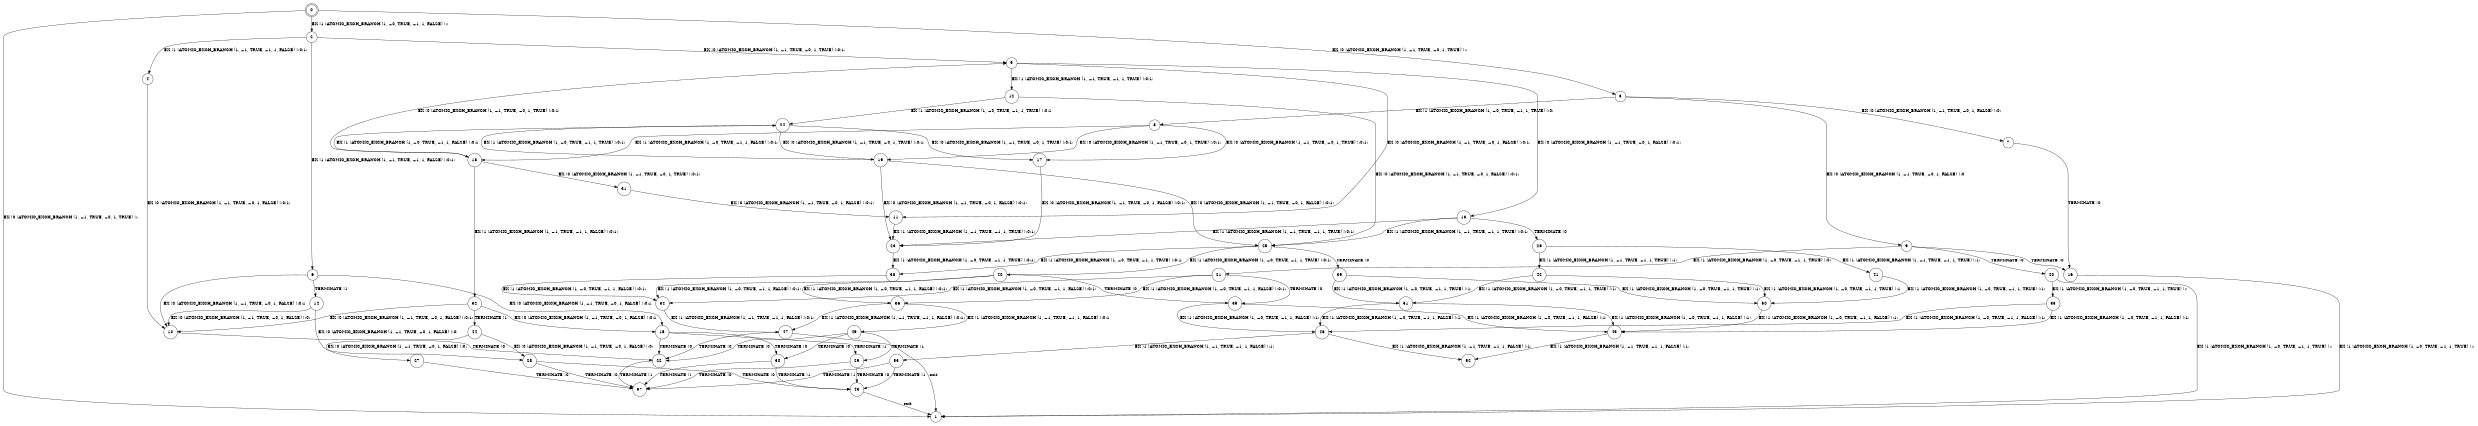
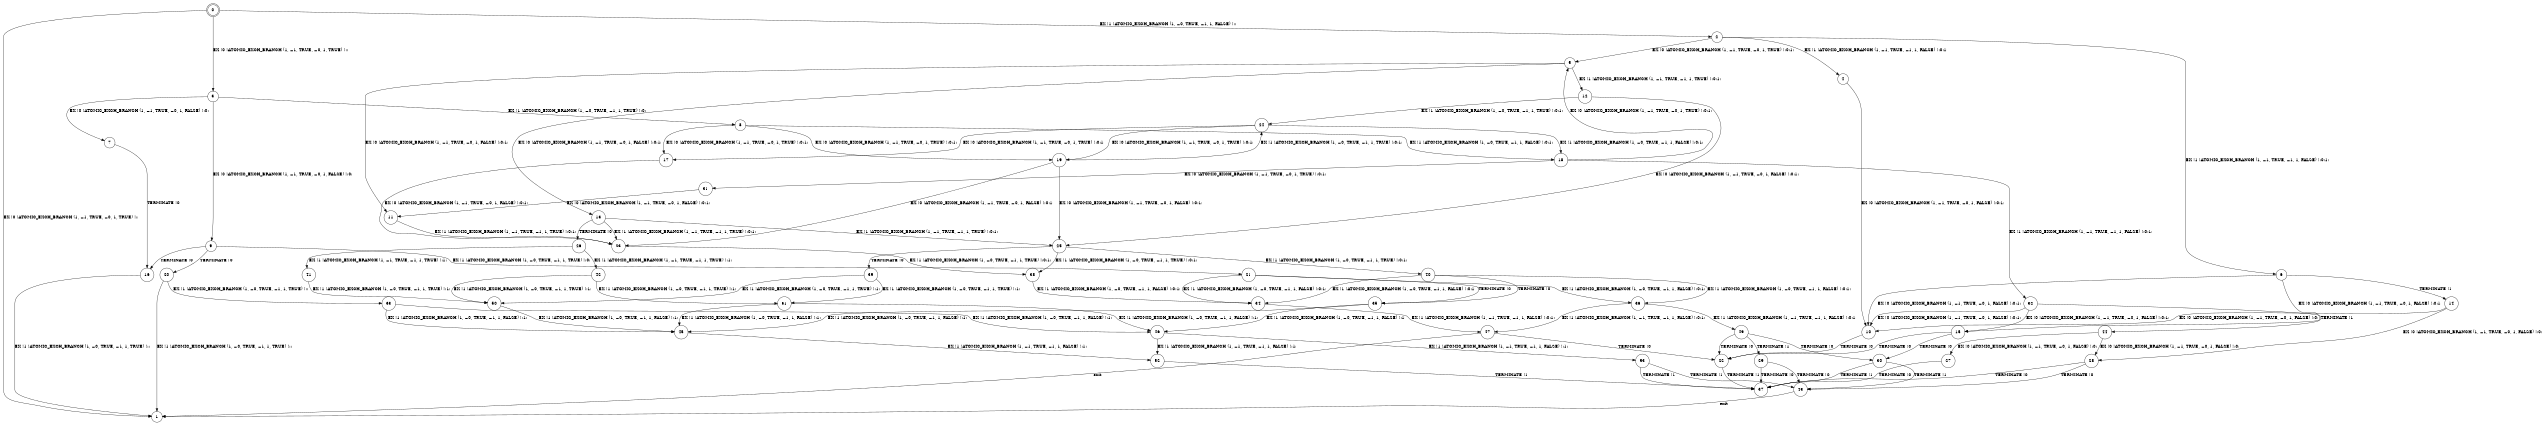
(802, 341) -> none
none -> (1458, 375)
